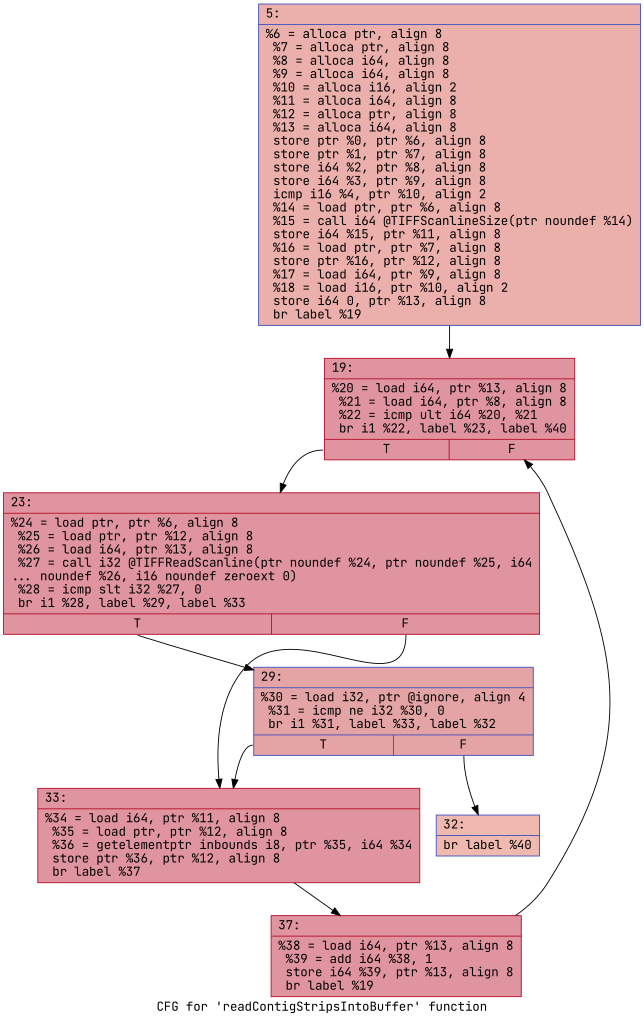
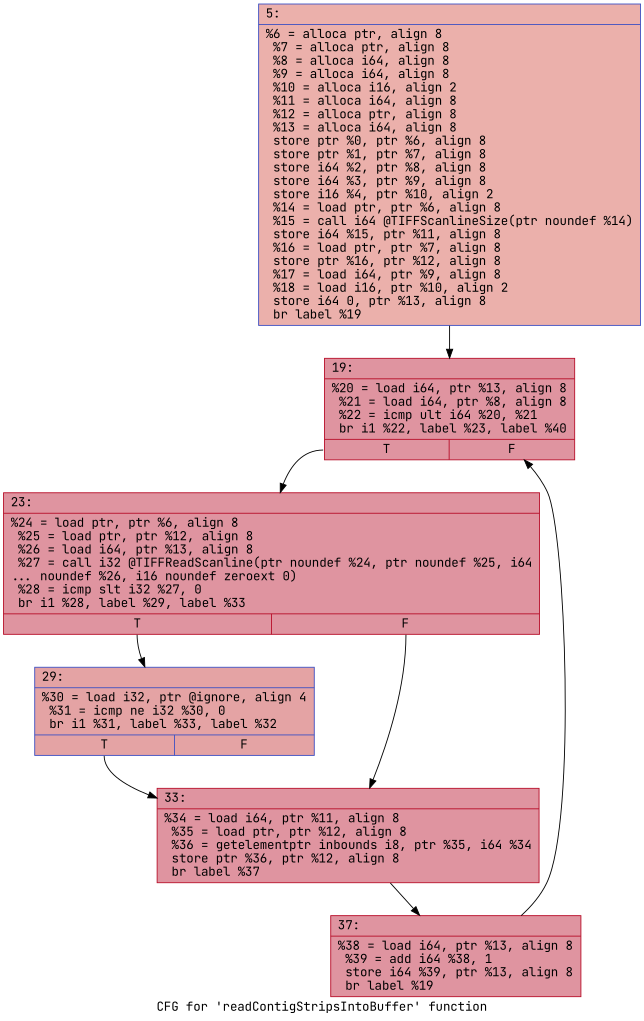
(376, 195) -> (380, 195)
(488, 836) -> none
